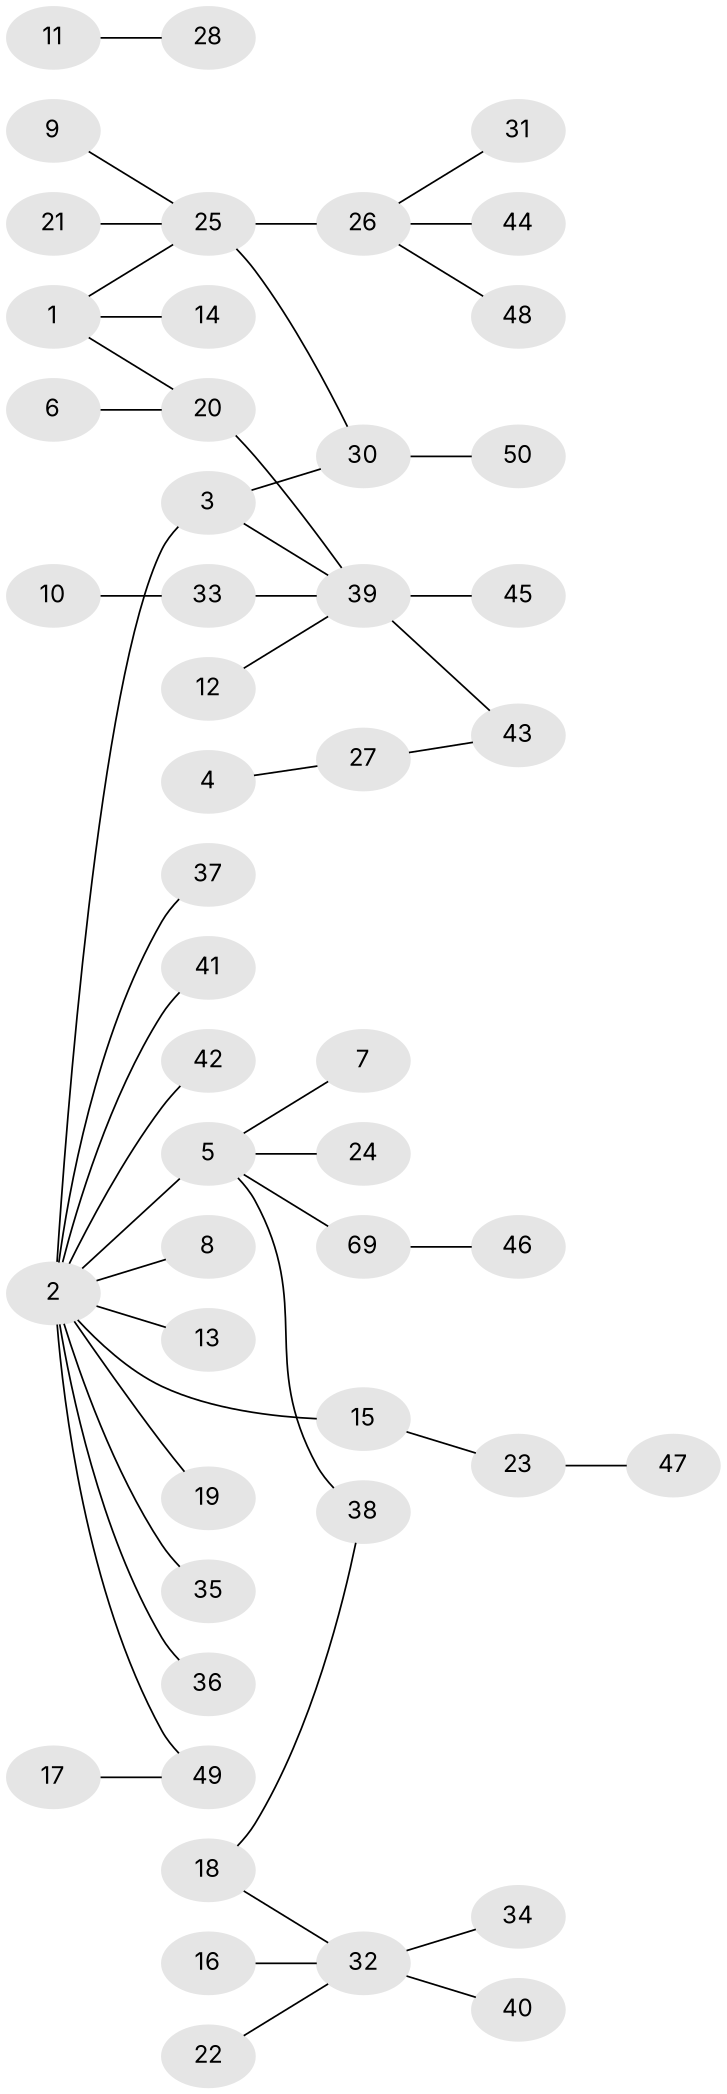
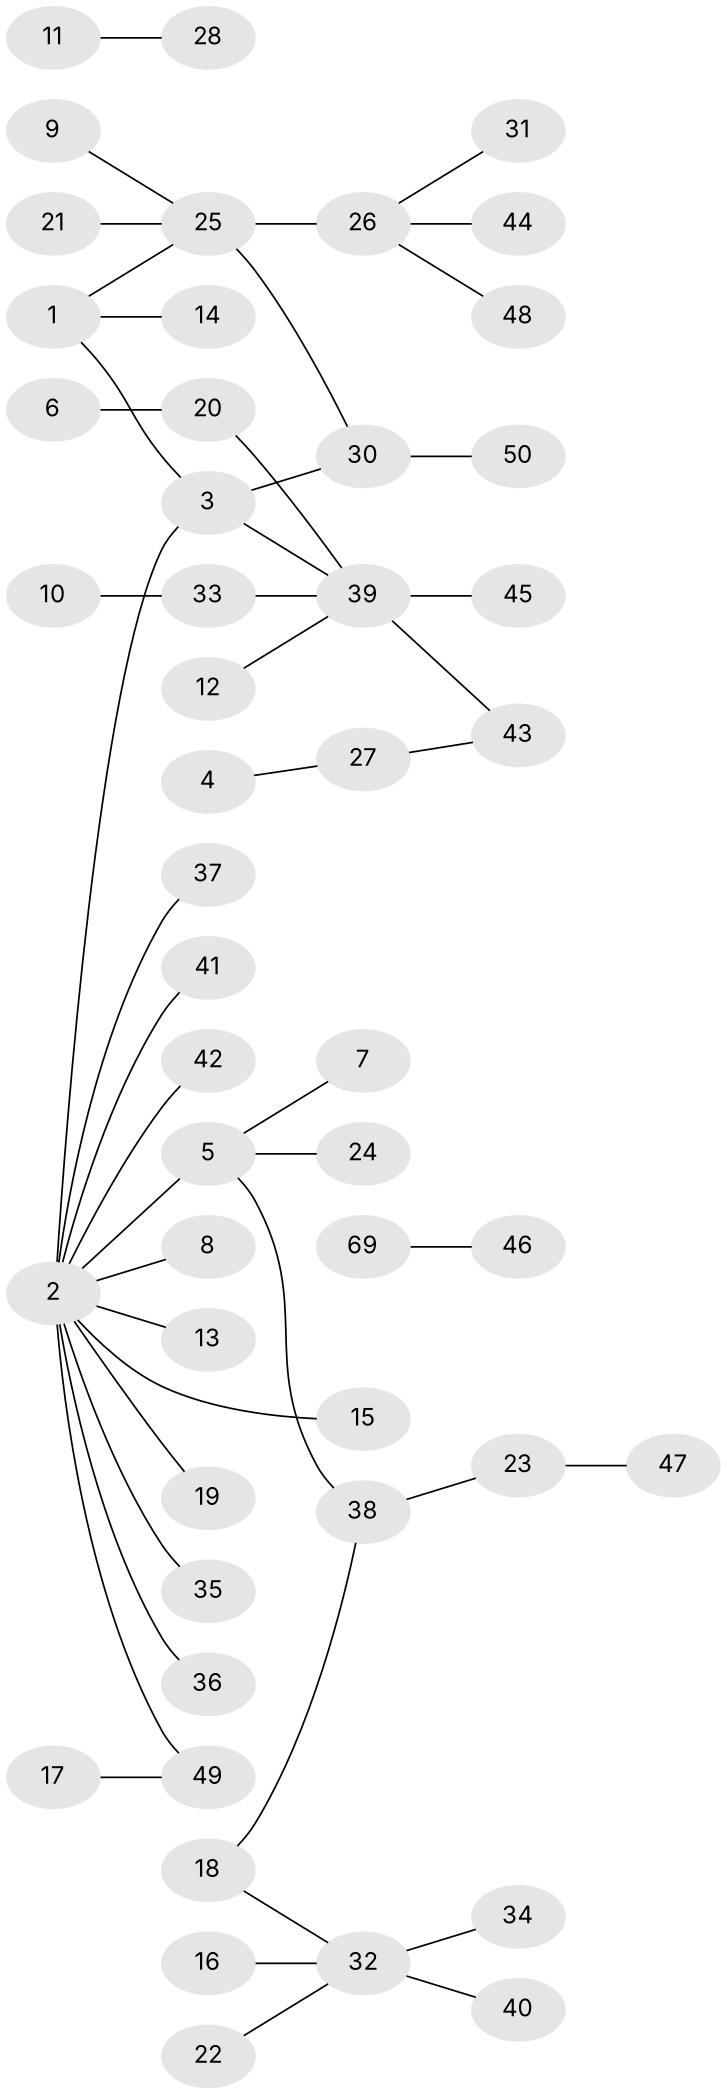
(131, 363) -> (125, 399)
(286, 1200) -> none
(441, 1442) -> (441, 1489)
